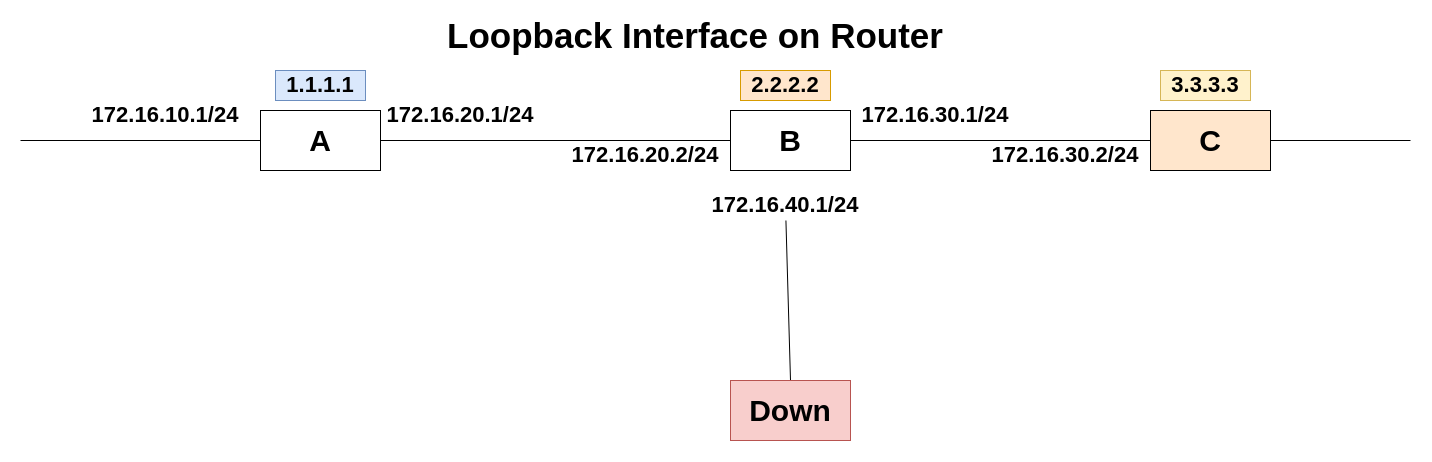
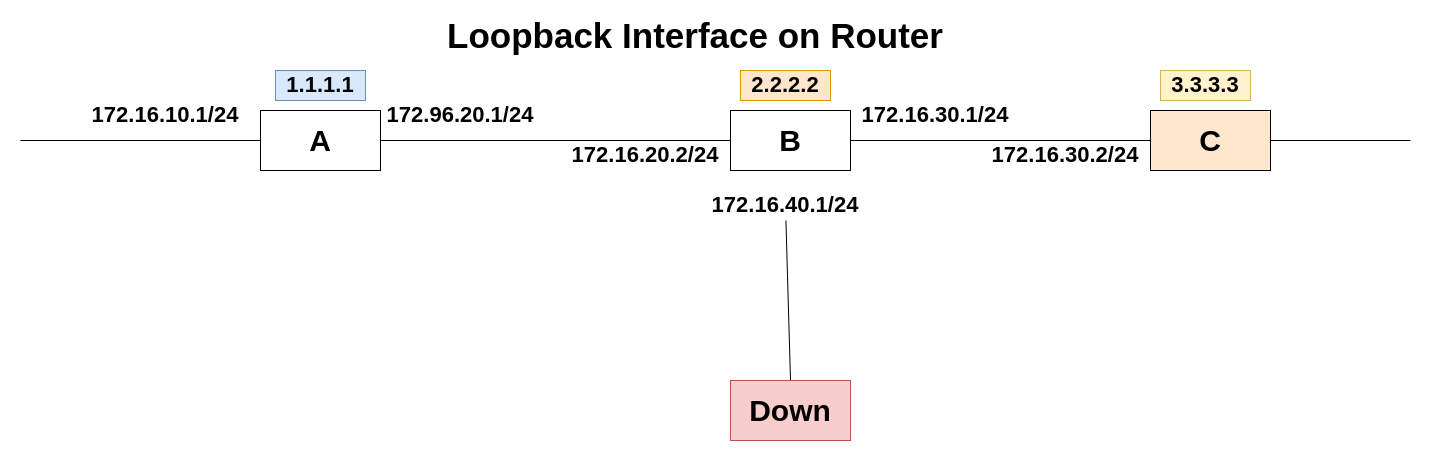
(461, 116) -> (461, 116)
